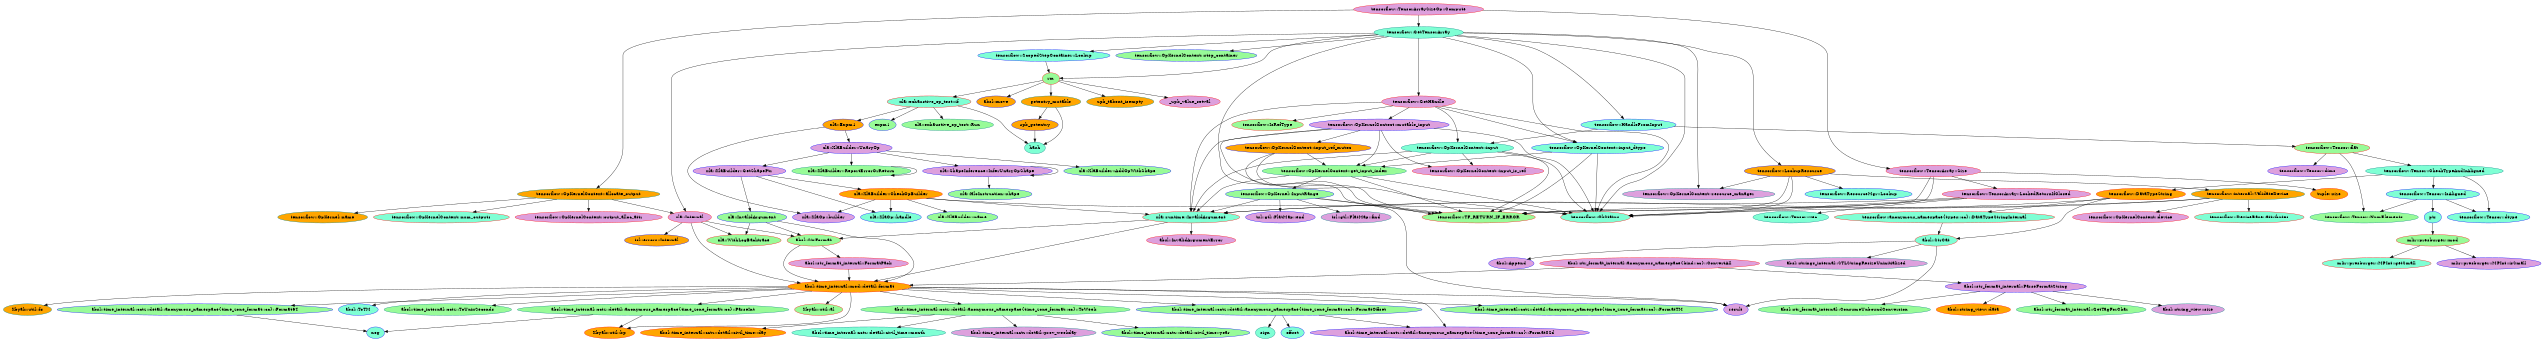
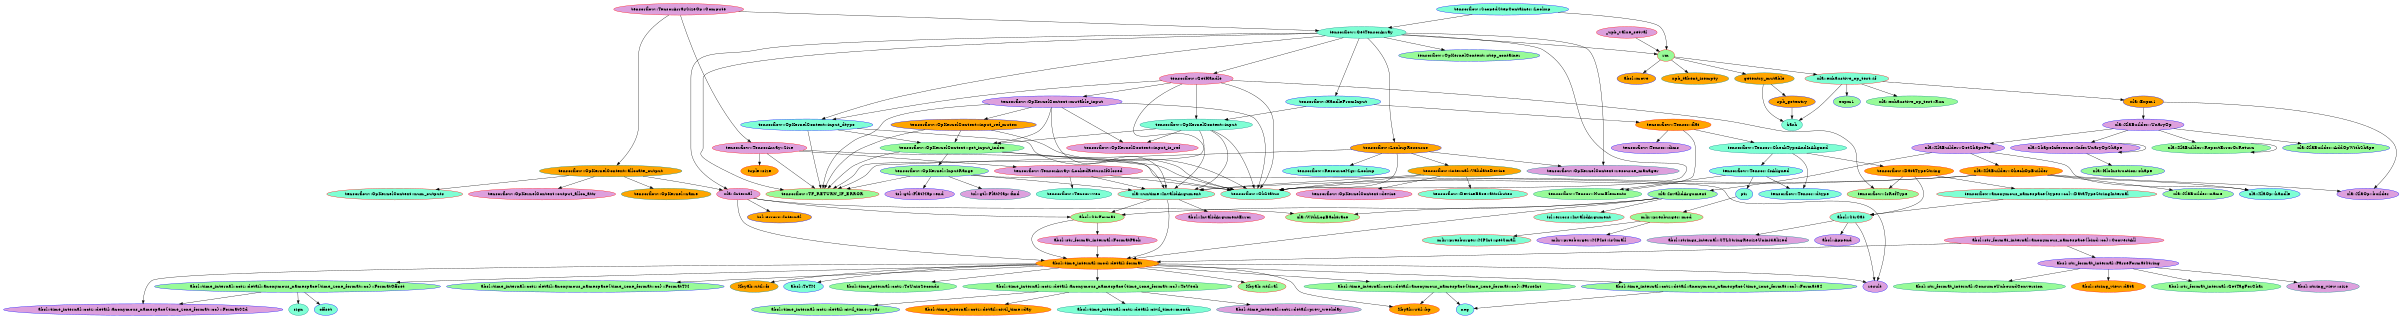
(1235, 42) -> (1432, 21)
(1112, 89) -> (1646, 44)
(2332, 148) -> (1673, 125)
(1701, 207) -> (1897, 181)
none -> (1579, 217)
